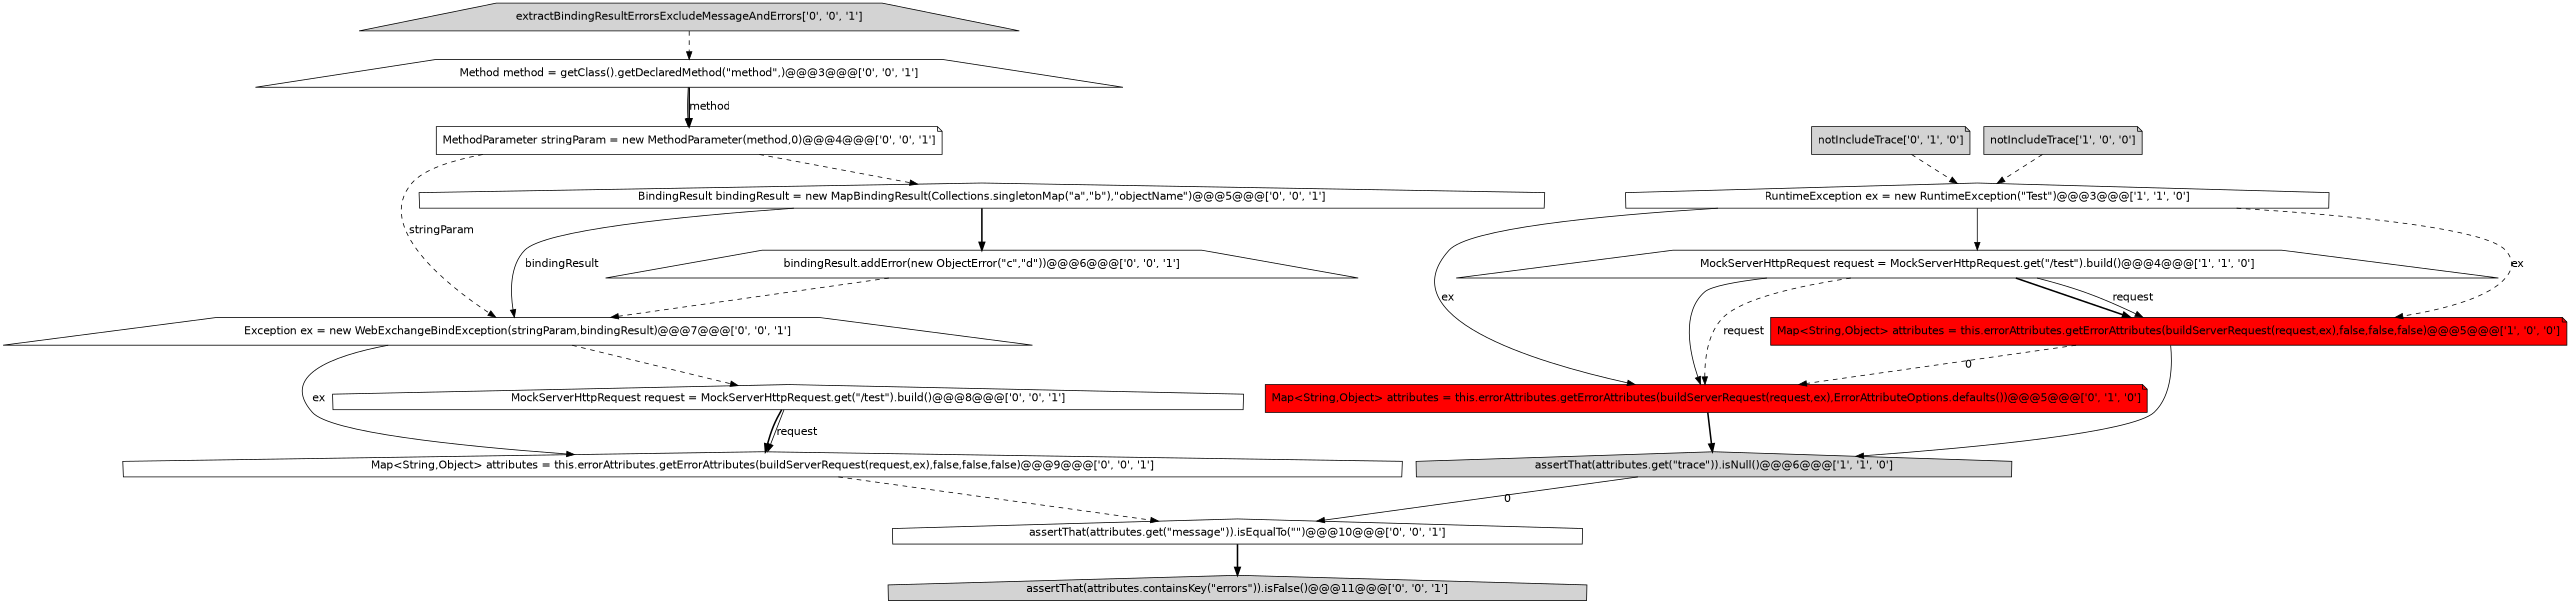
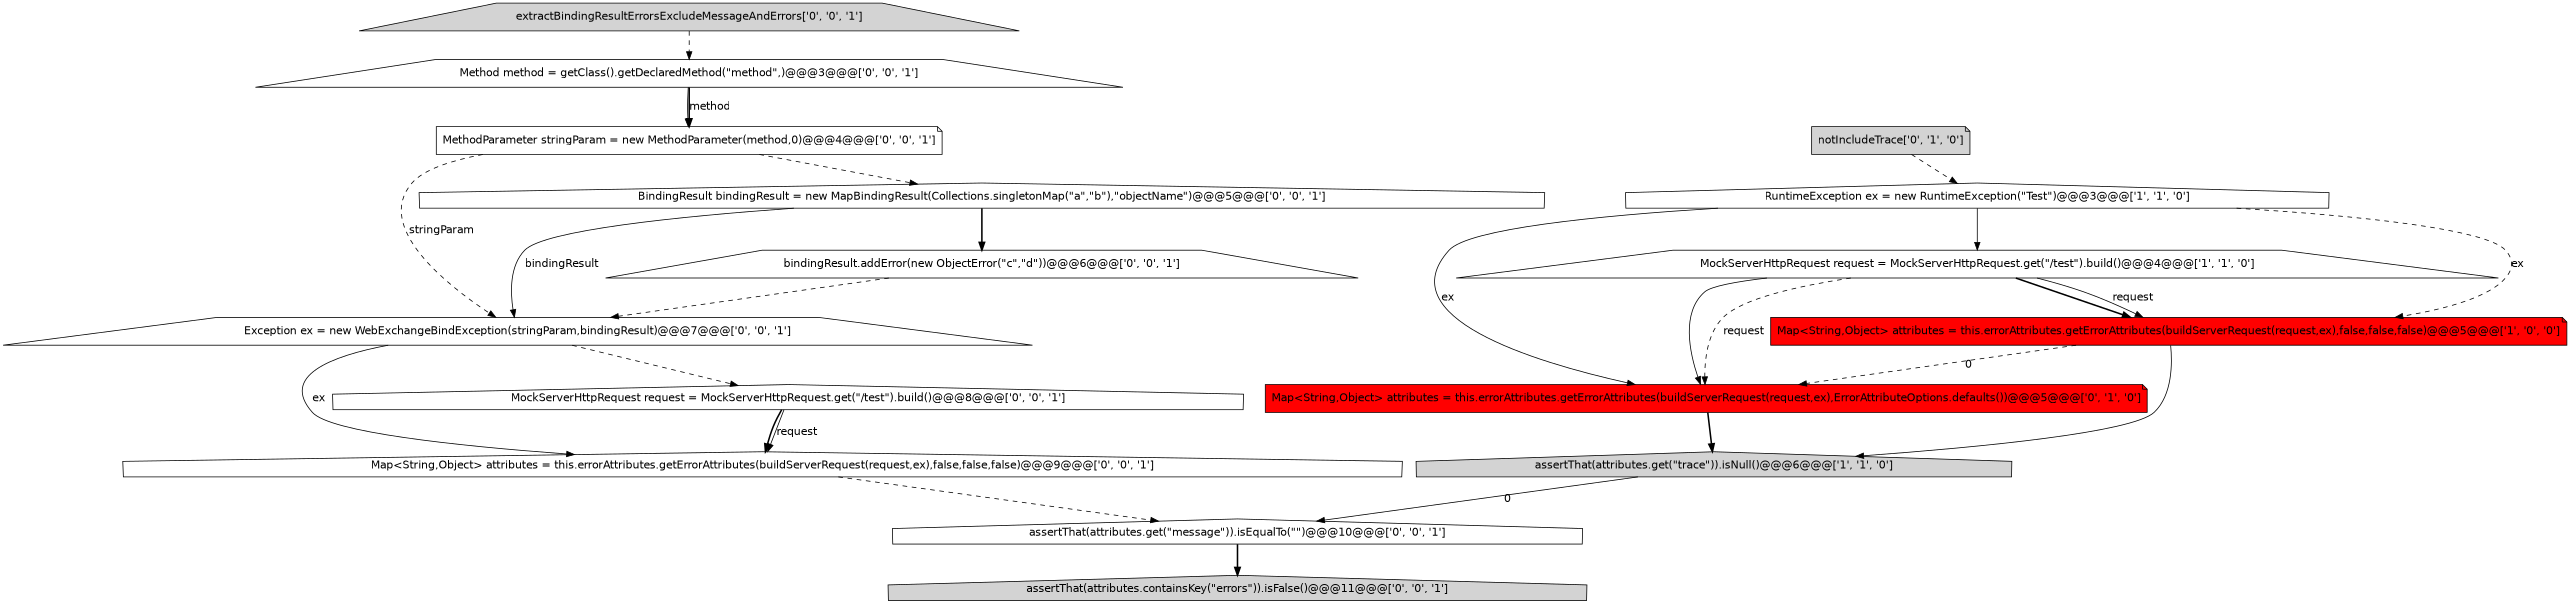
(2063, 141) -> none
